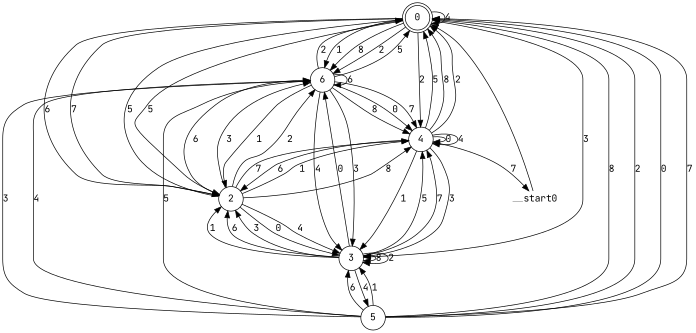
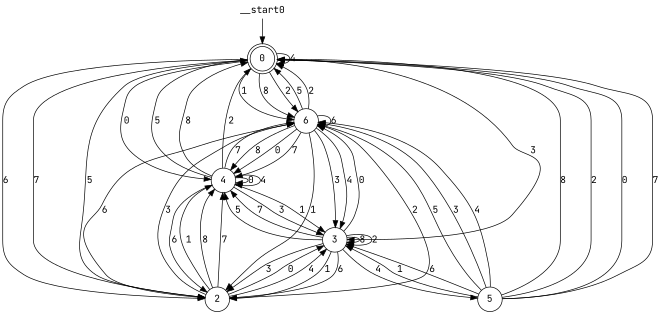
(179, 58) -> none
(422, 80) -> (127, 121)
(482, 157) -> (235, 146)
